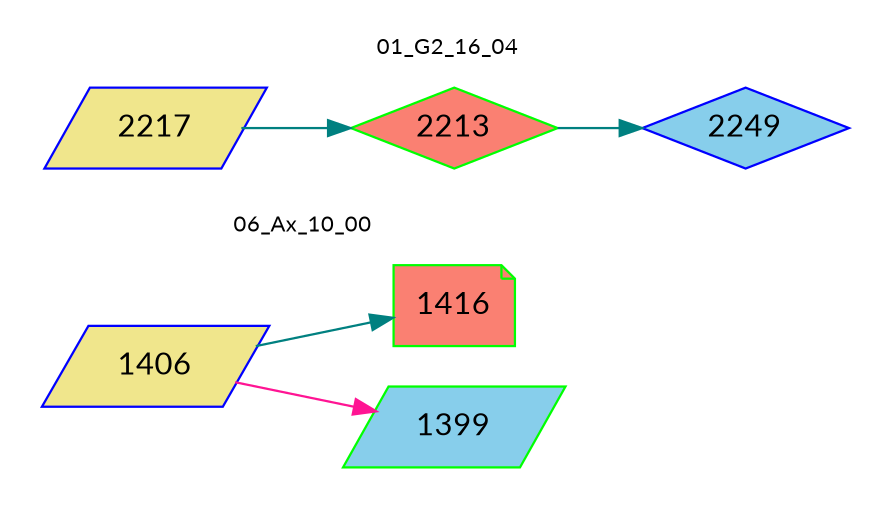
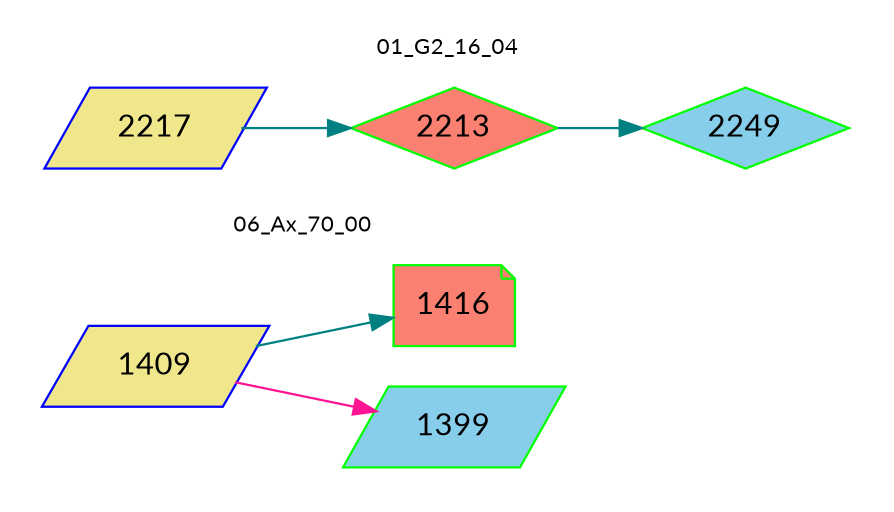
(746, 128) -> (746, 128)
(303, 226) -> (303, 226)
(156, 366) -> (156, 366)
